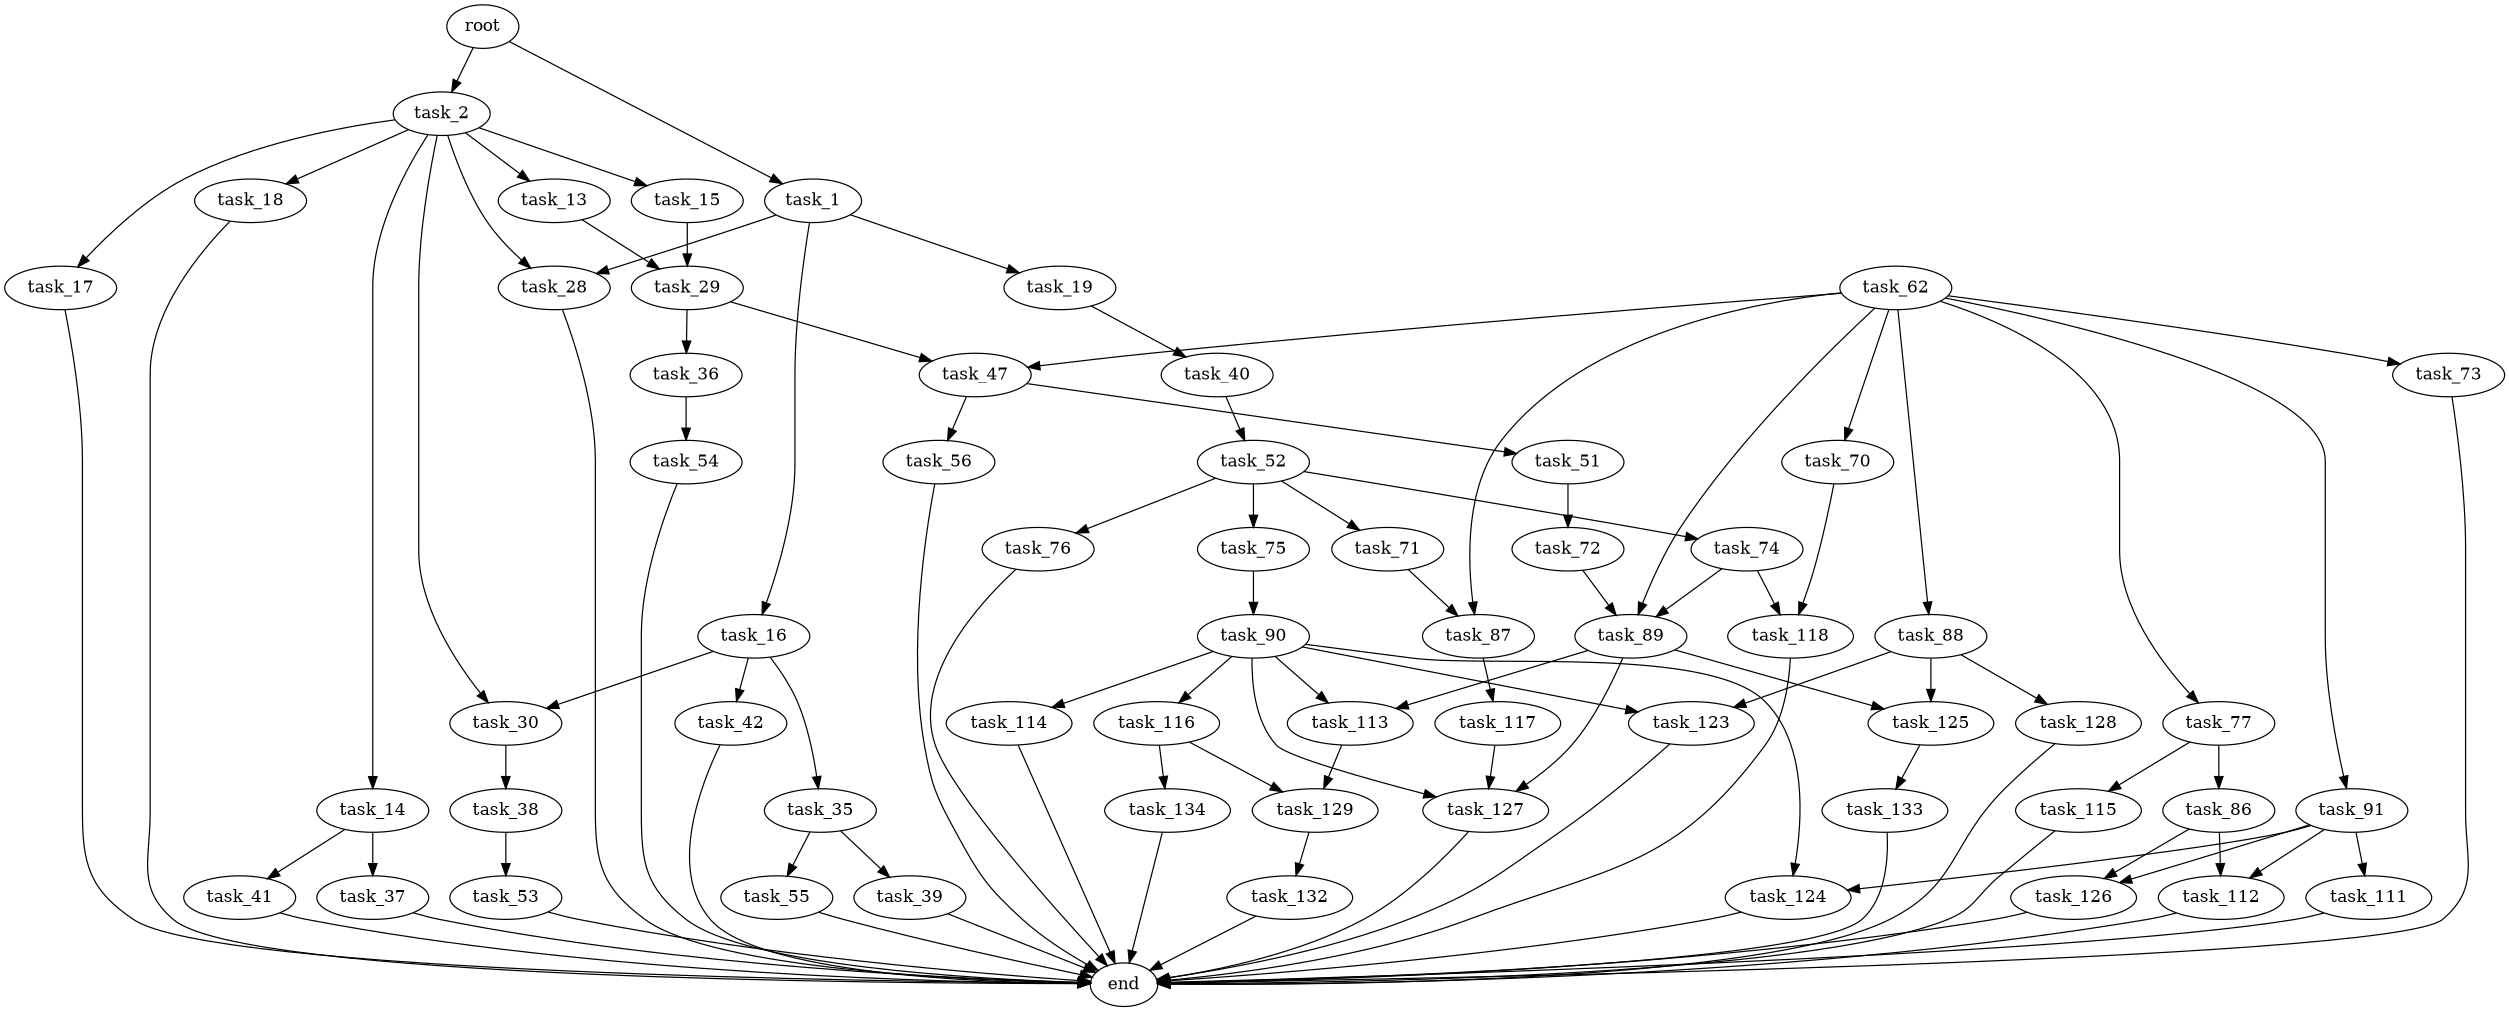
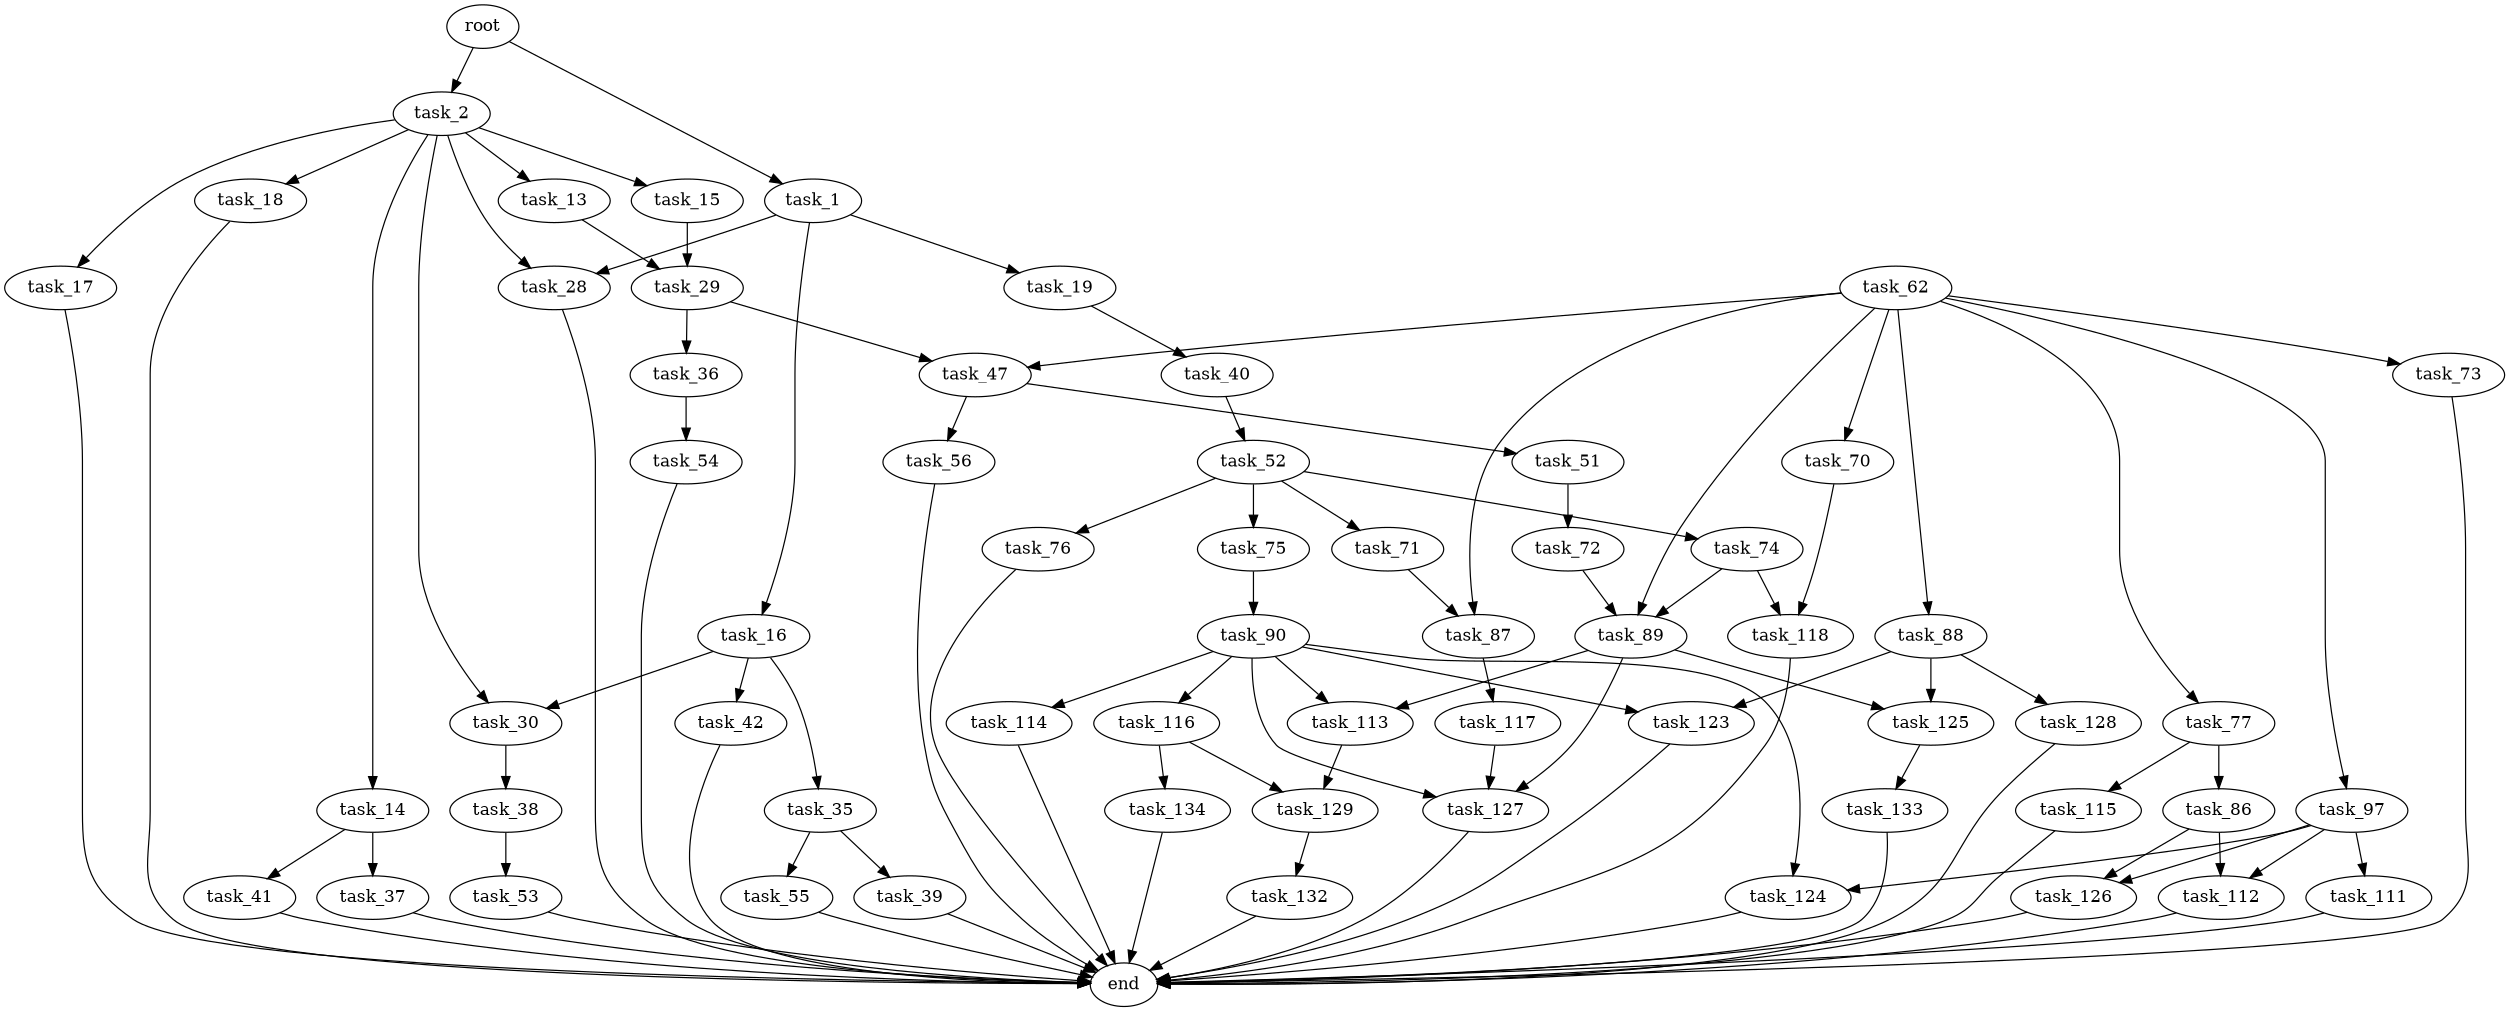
(2352, 811) -> (2352, 811)
